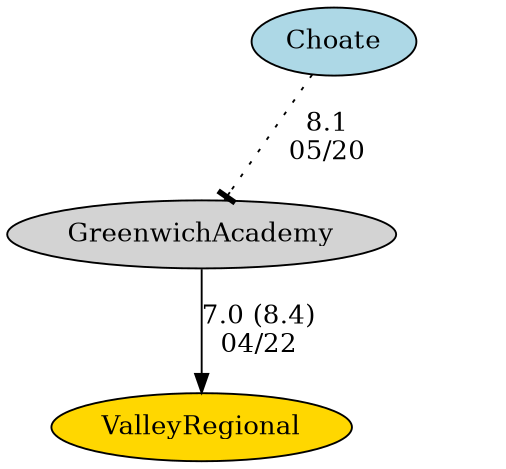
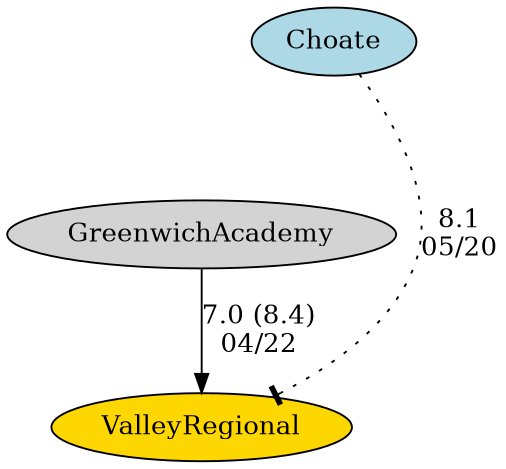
(271, 133) -> (417, 257)
